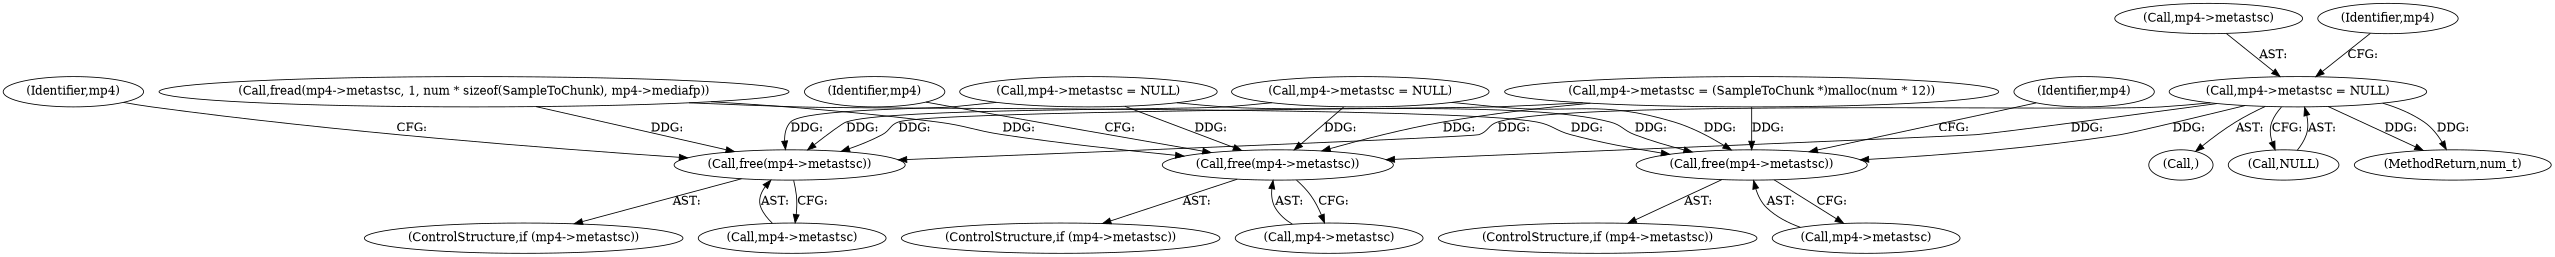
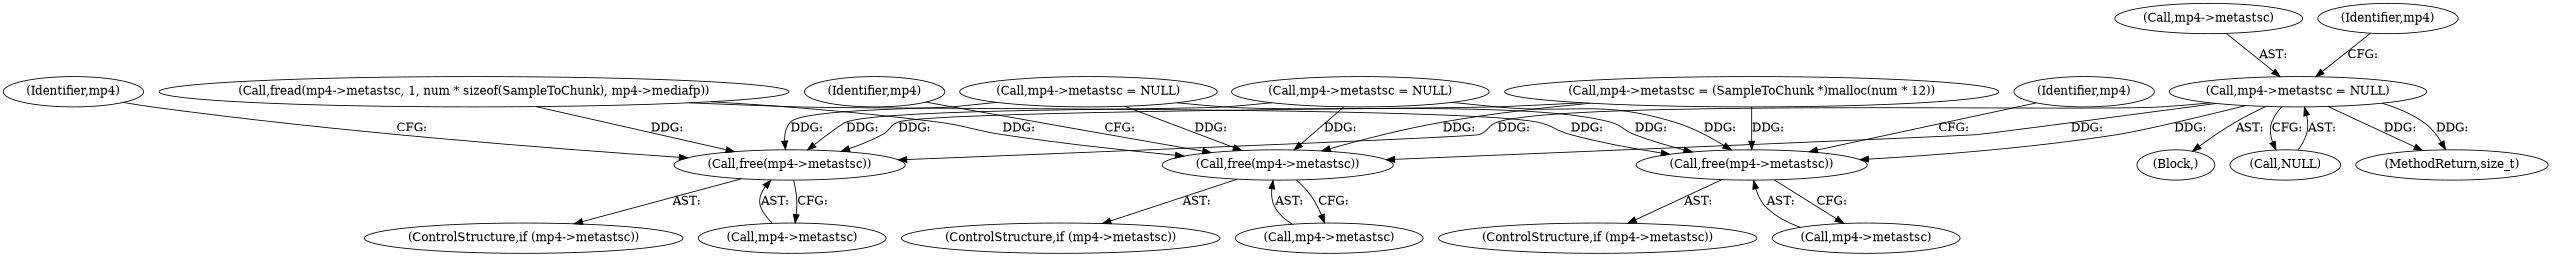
(2181, 165) -> (2176, 165)
(2453, 165) -> (2452, 165)
